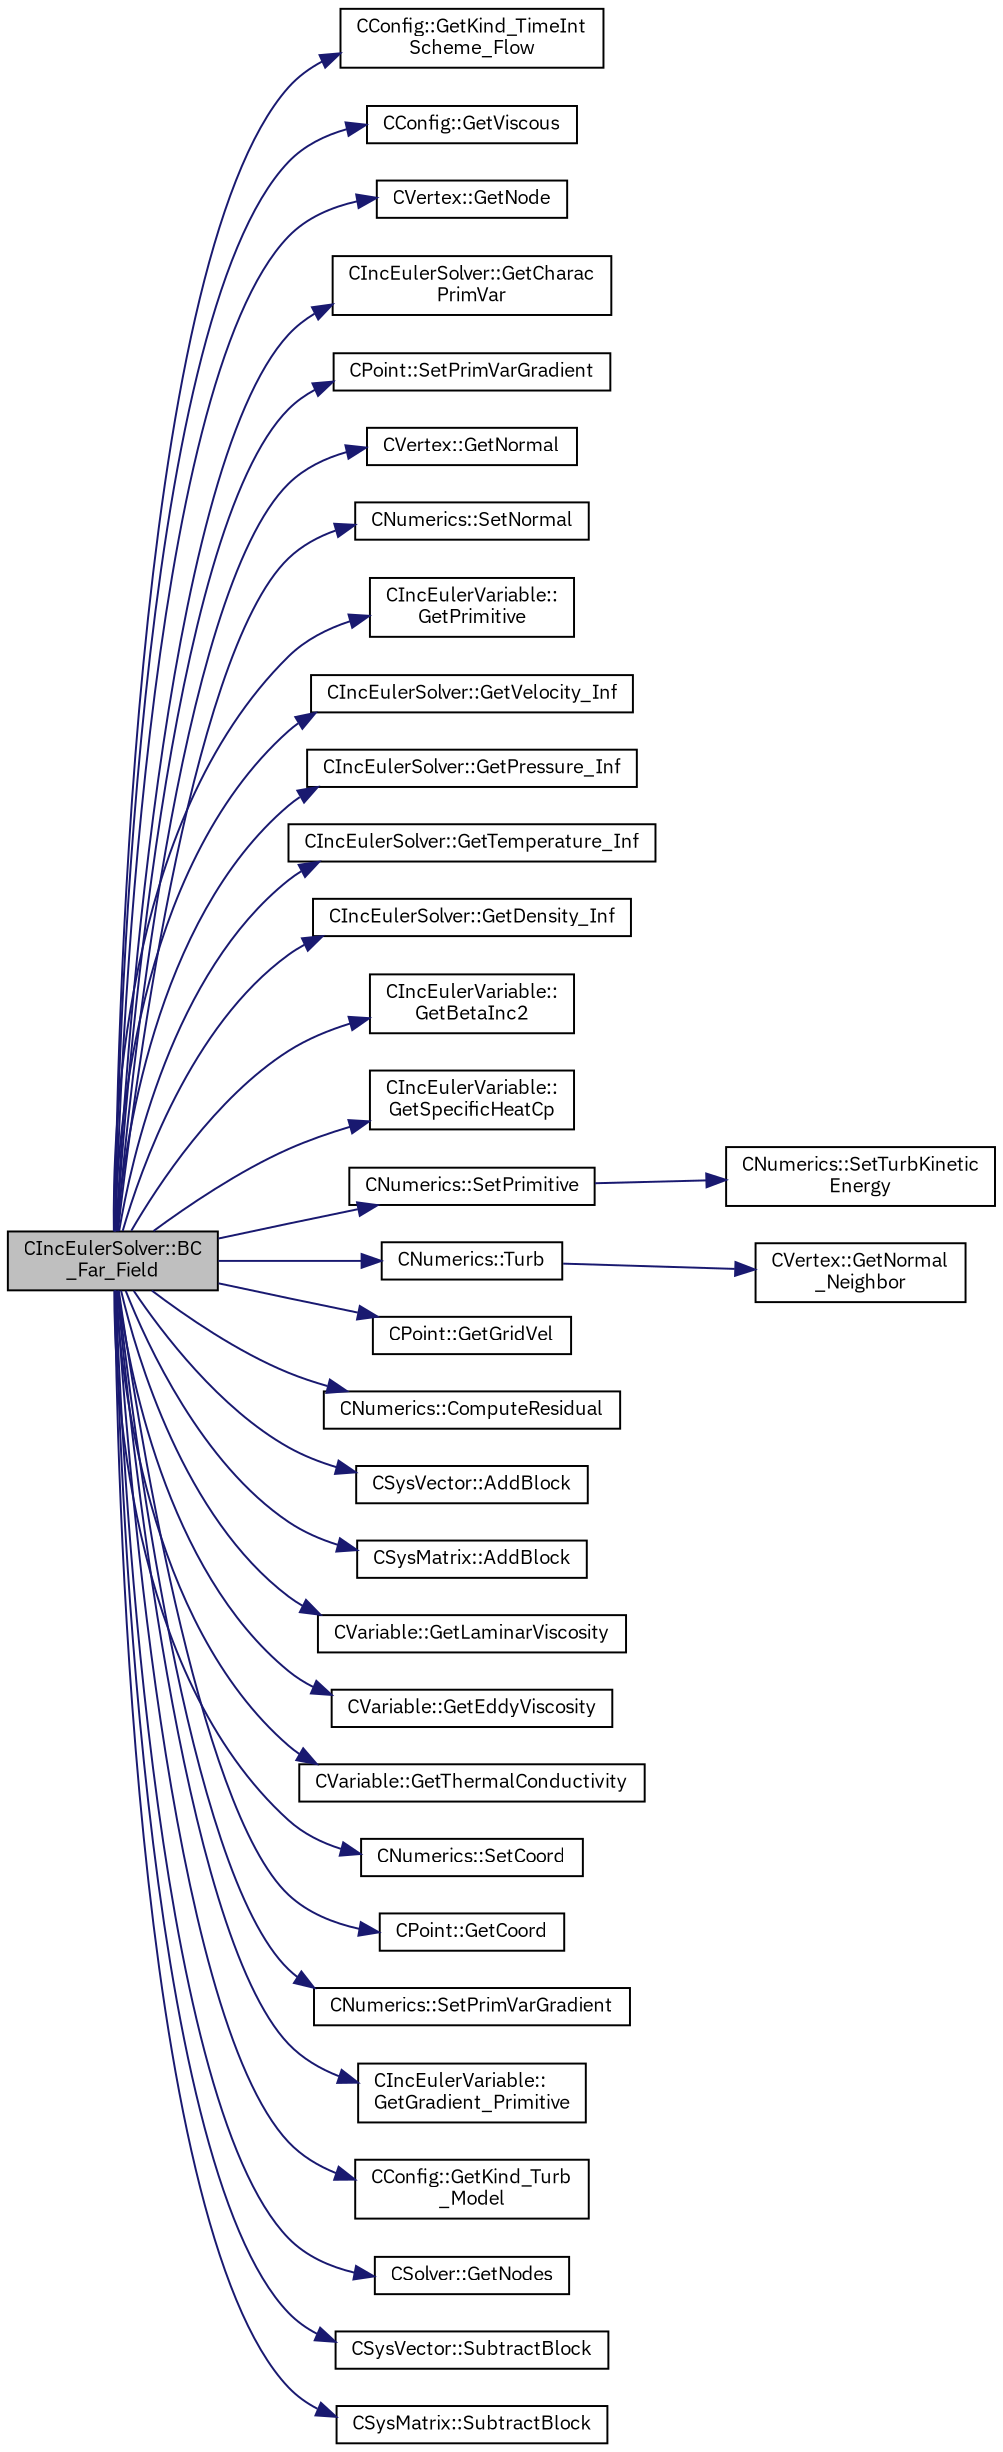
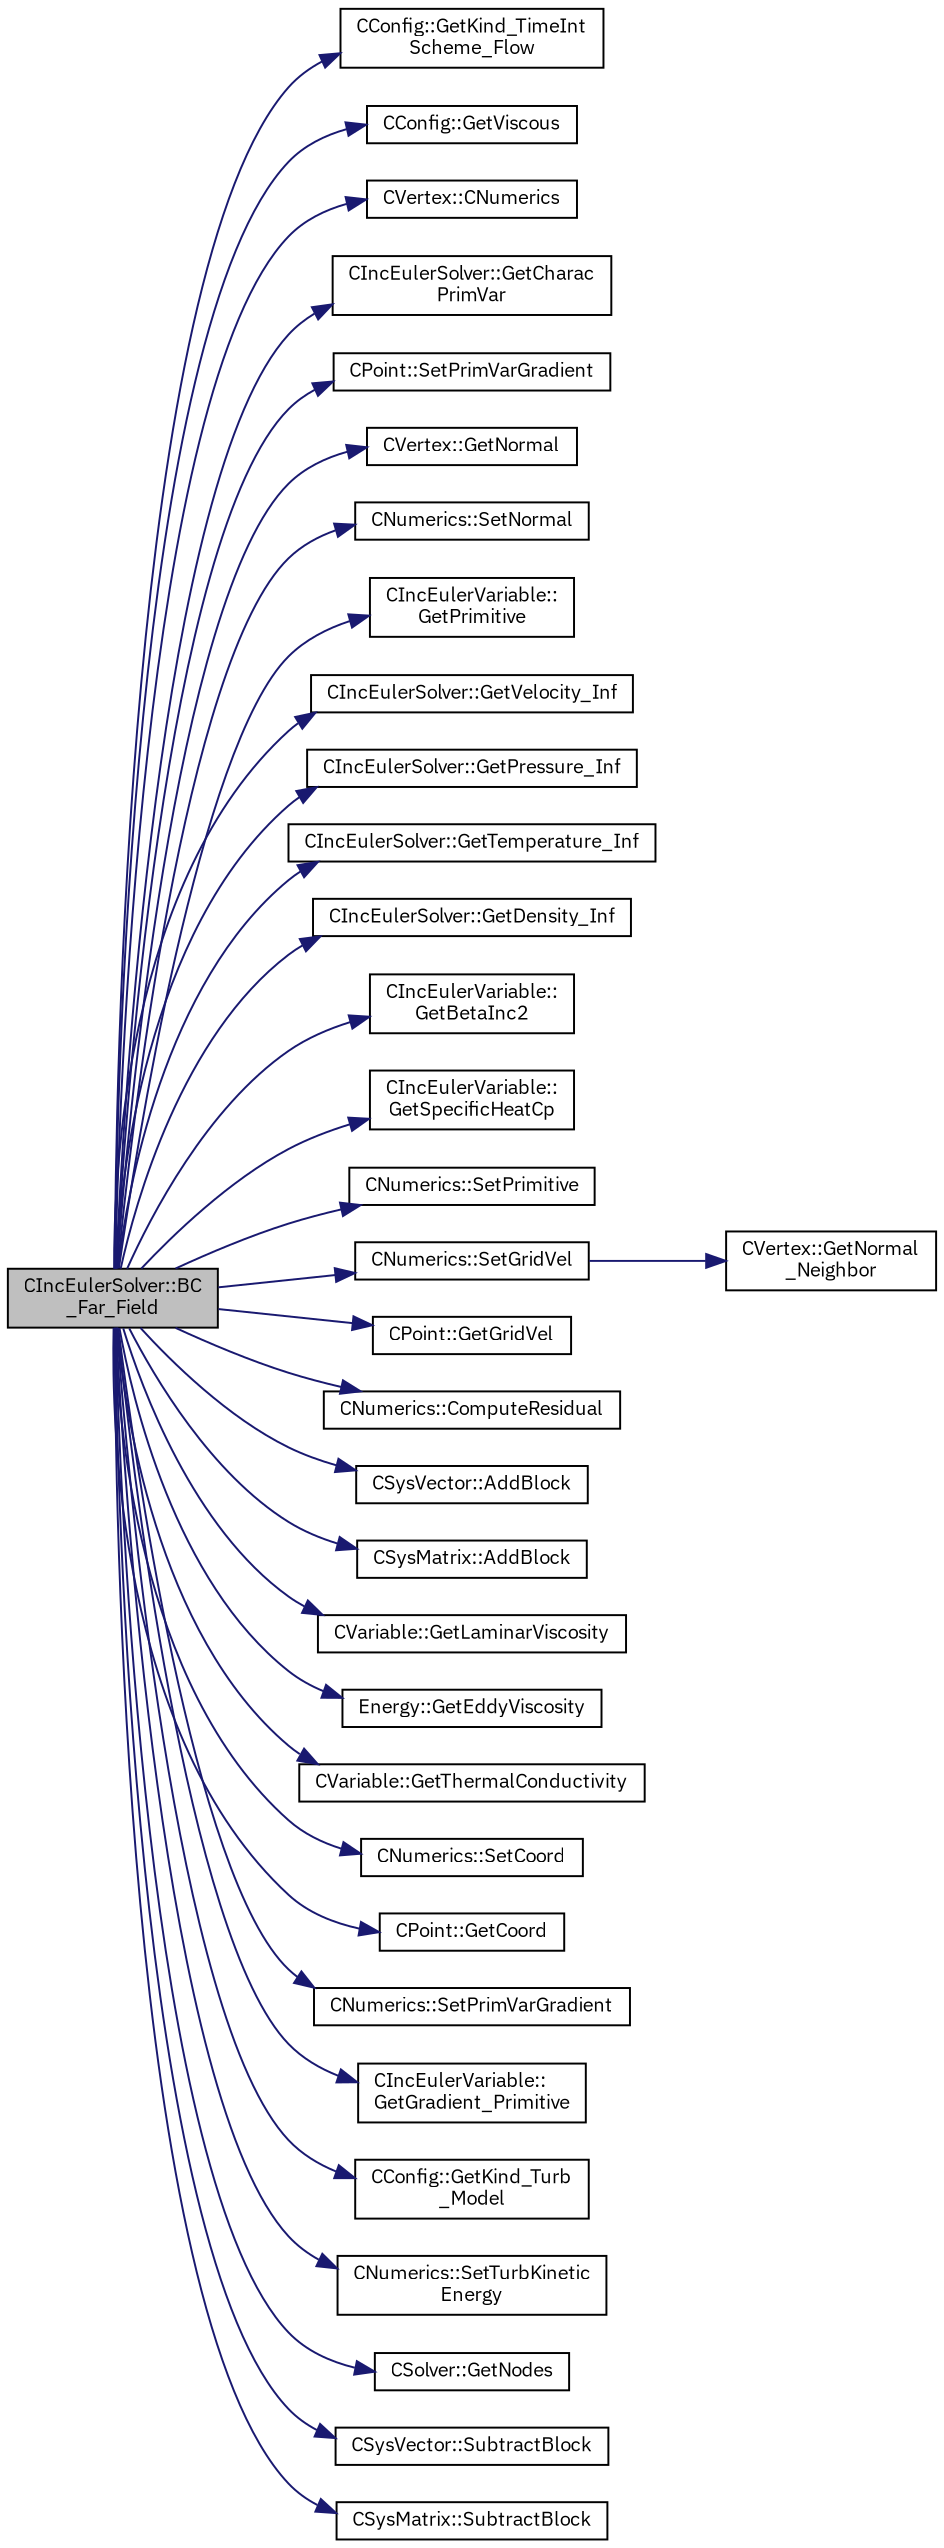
(472, 199) -> (472, 199)
(651, 1182) -> (162, 1812)
(472, 1261) -> (472, 1261)
(472, 1708) -> (472, 1708)
